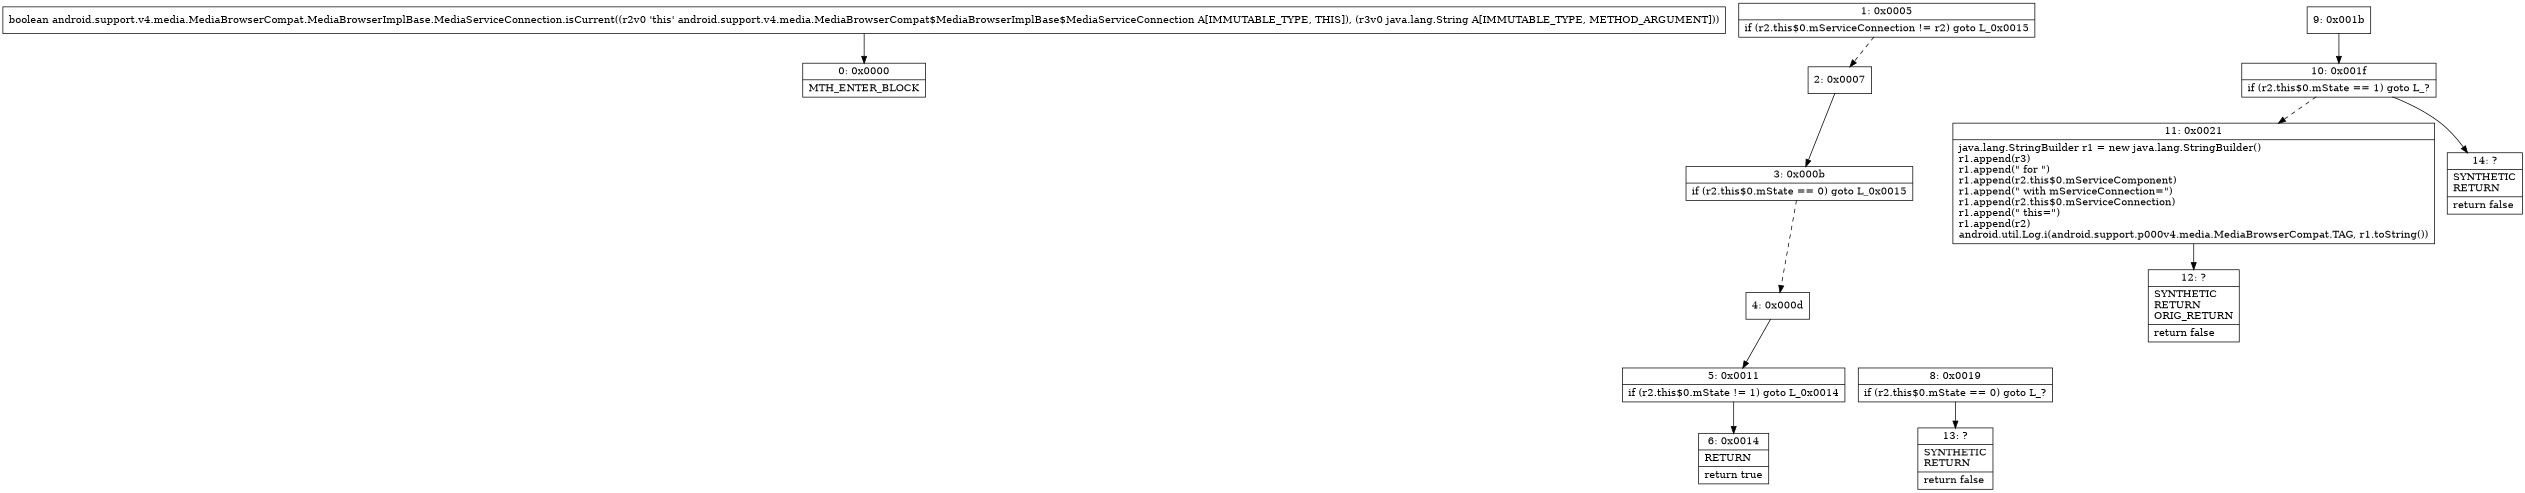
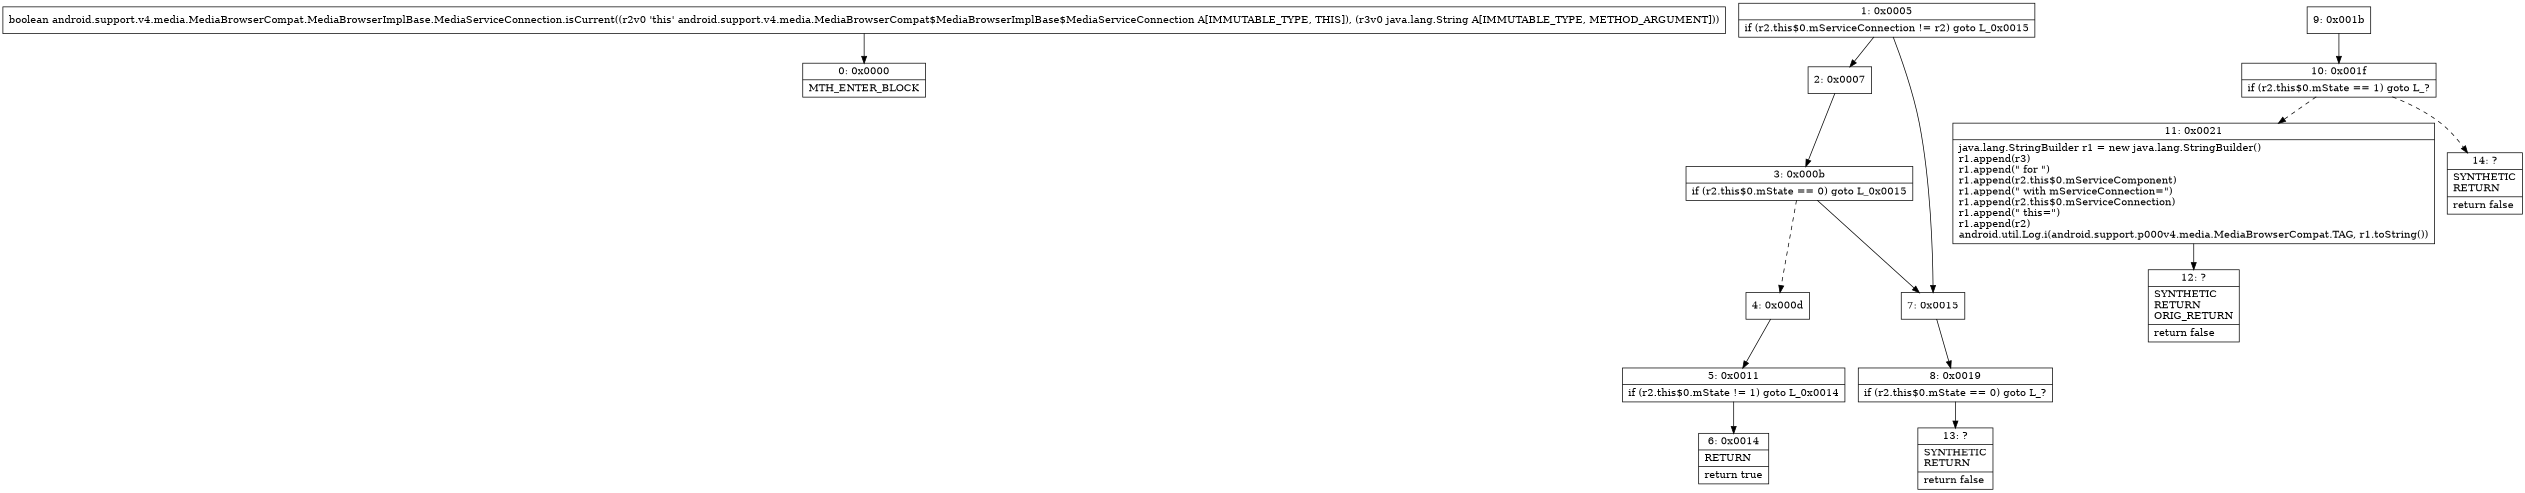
(1864, 49) -> (1864, 49)
(2432, 117) -> (2432, 117)
none -> (1933, 306)
